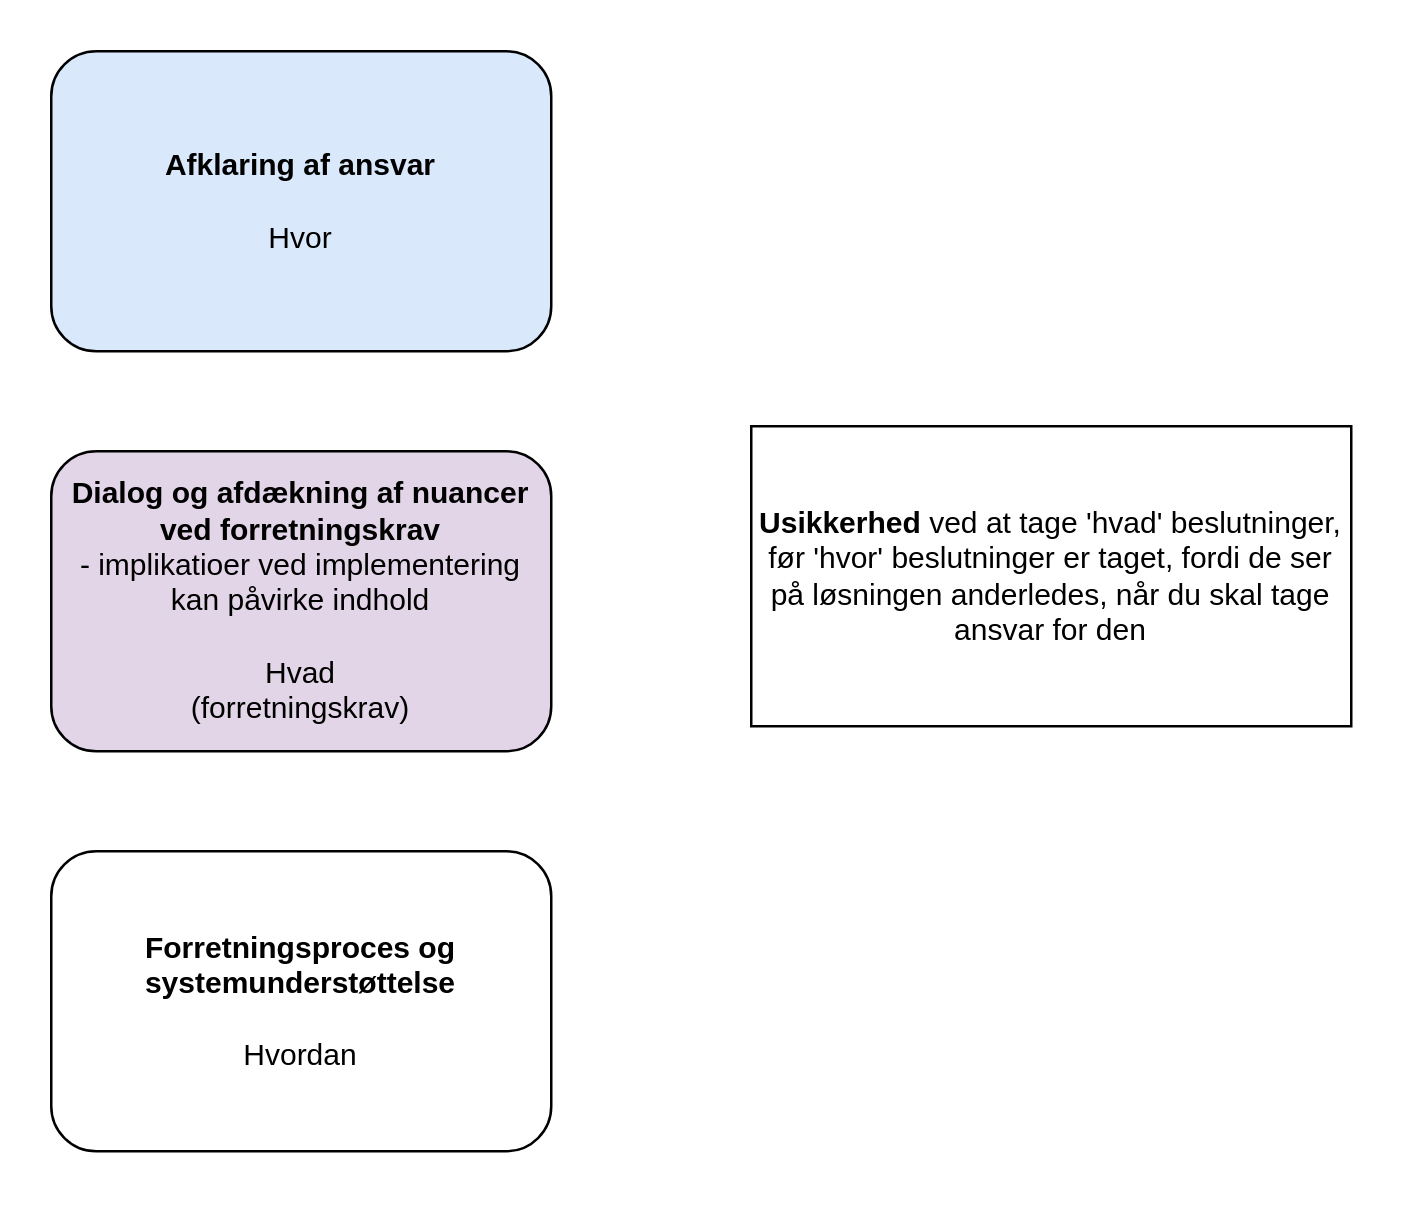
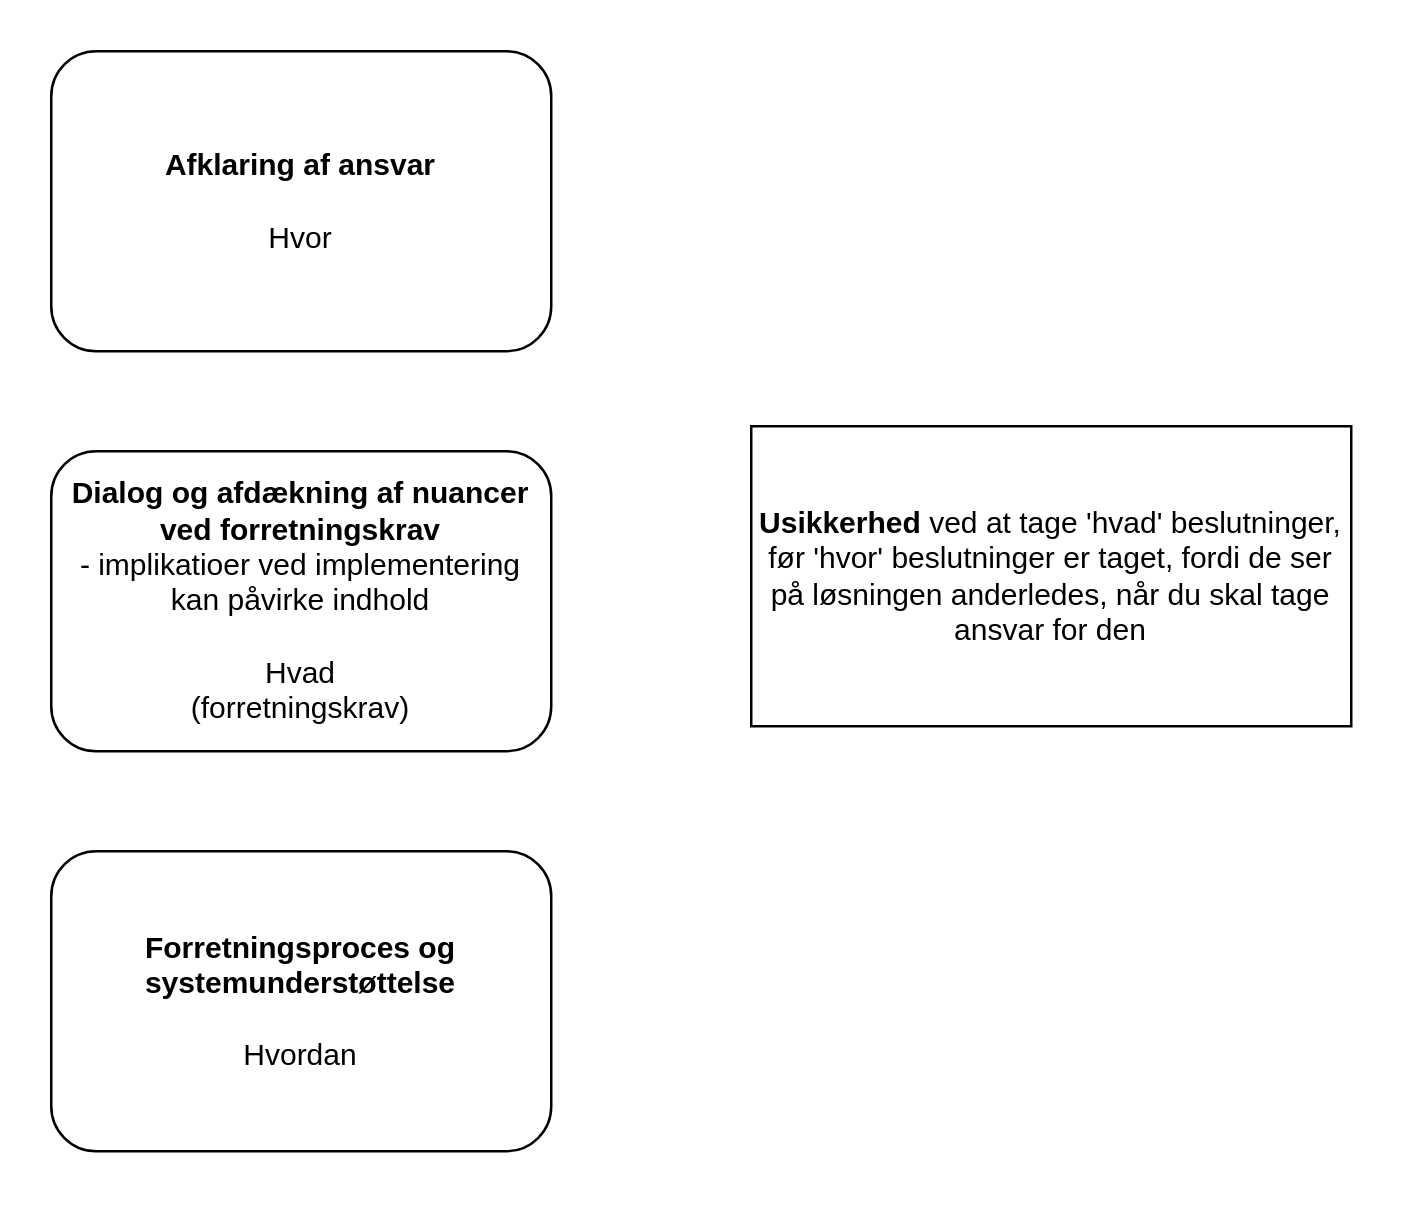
(301, 201) -> (301, 201)
(301, 601) -> (301, 601)
